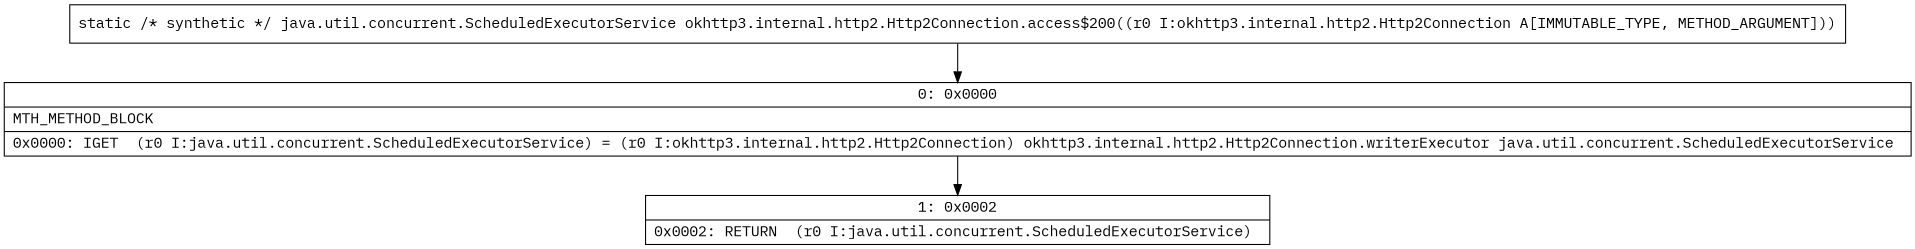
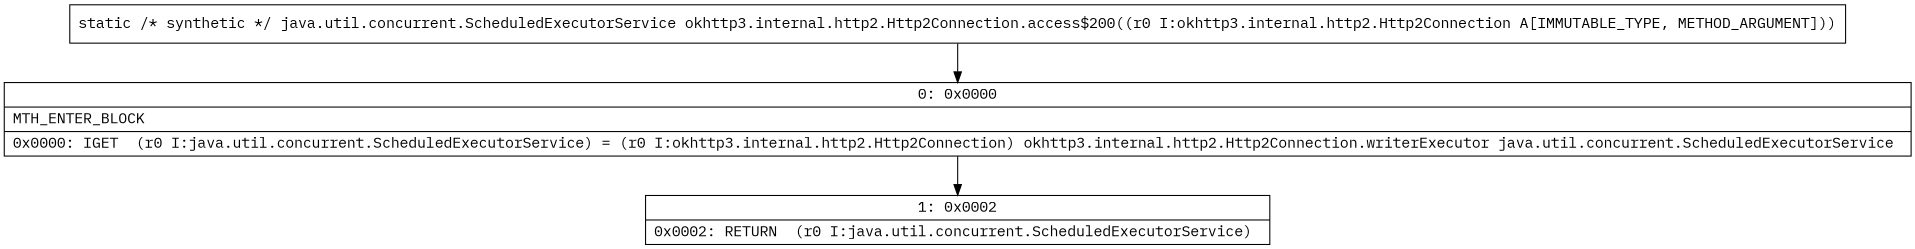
(84, 119) -> (79, 119)
